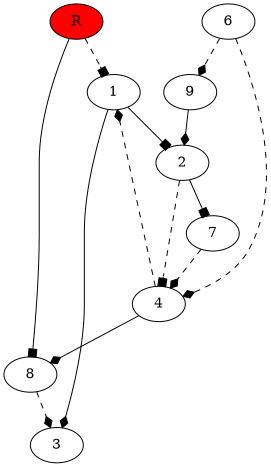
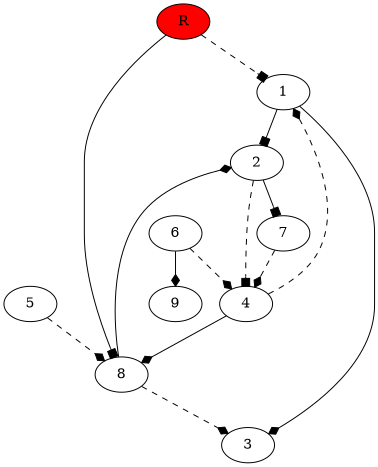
(212, 52) -> (176, 263)
(187, 122) -> (128, 239)
none -> (30, 304)
